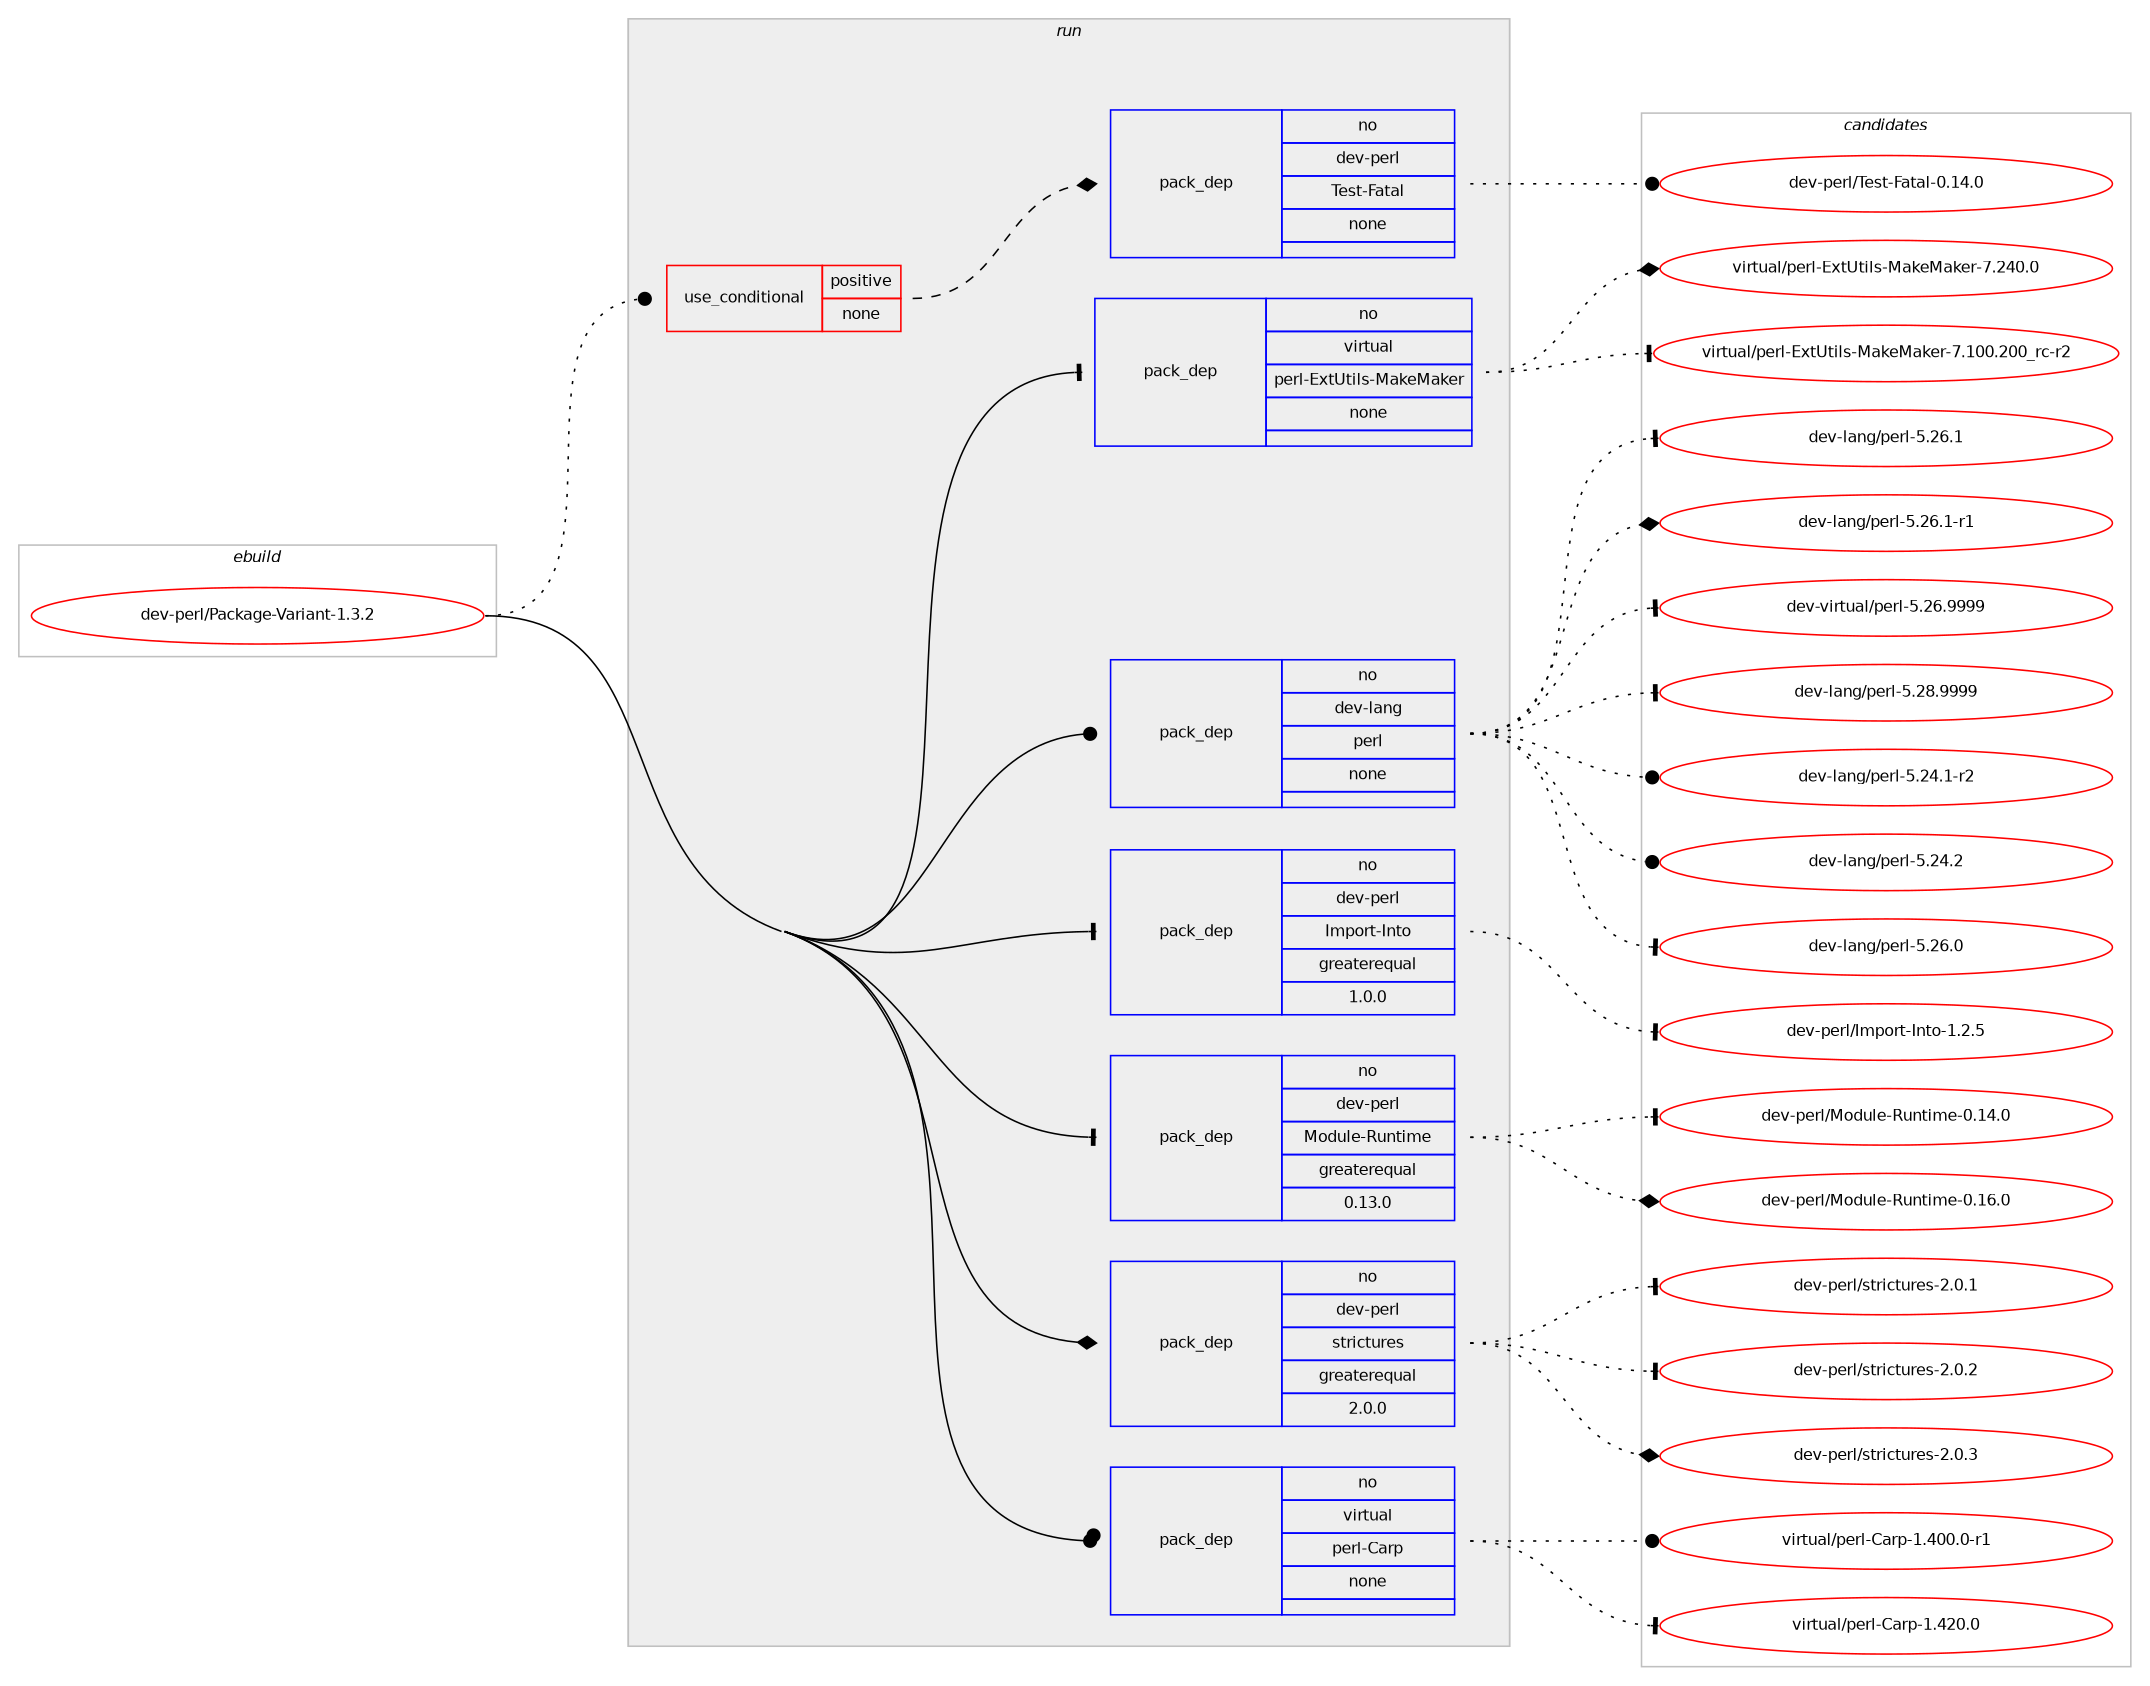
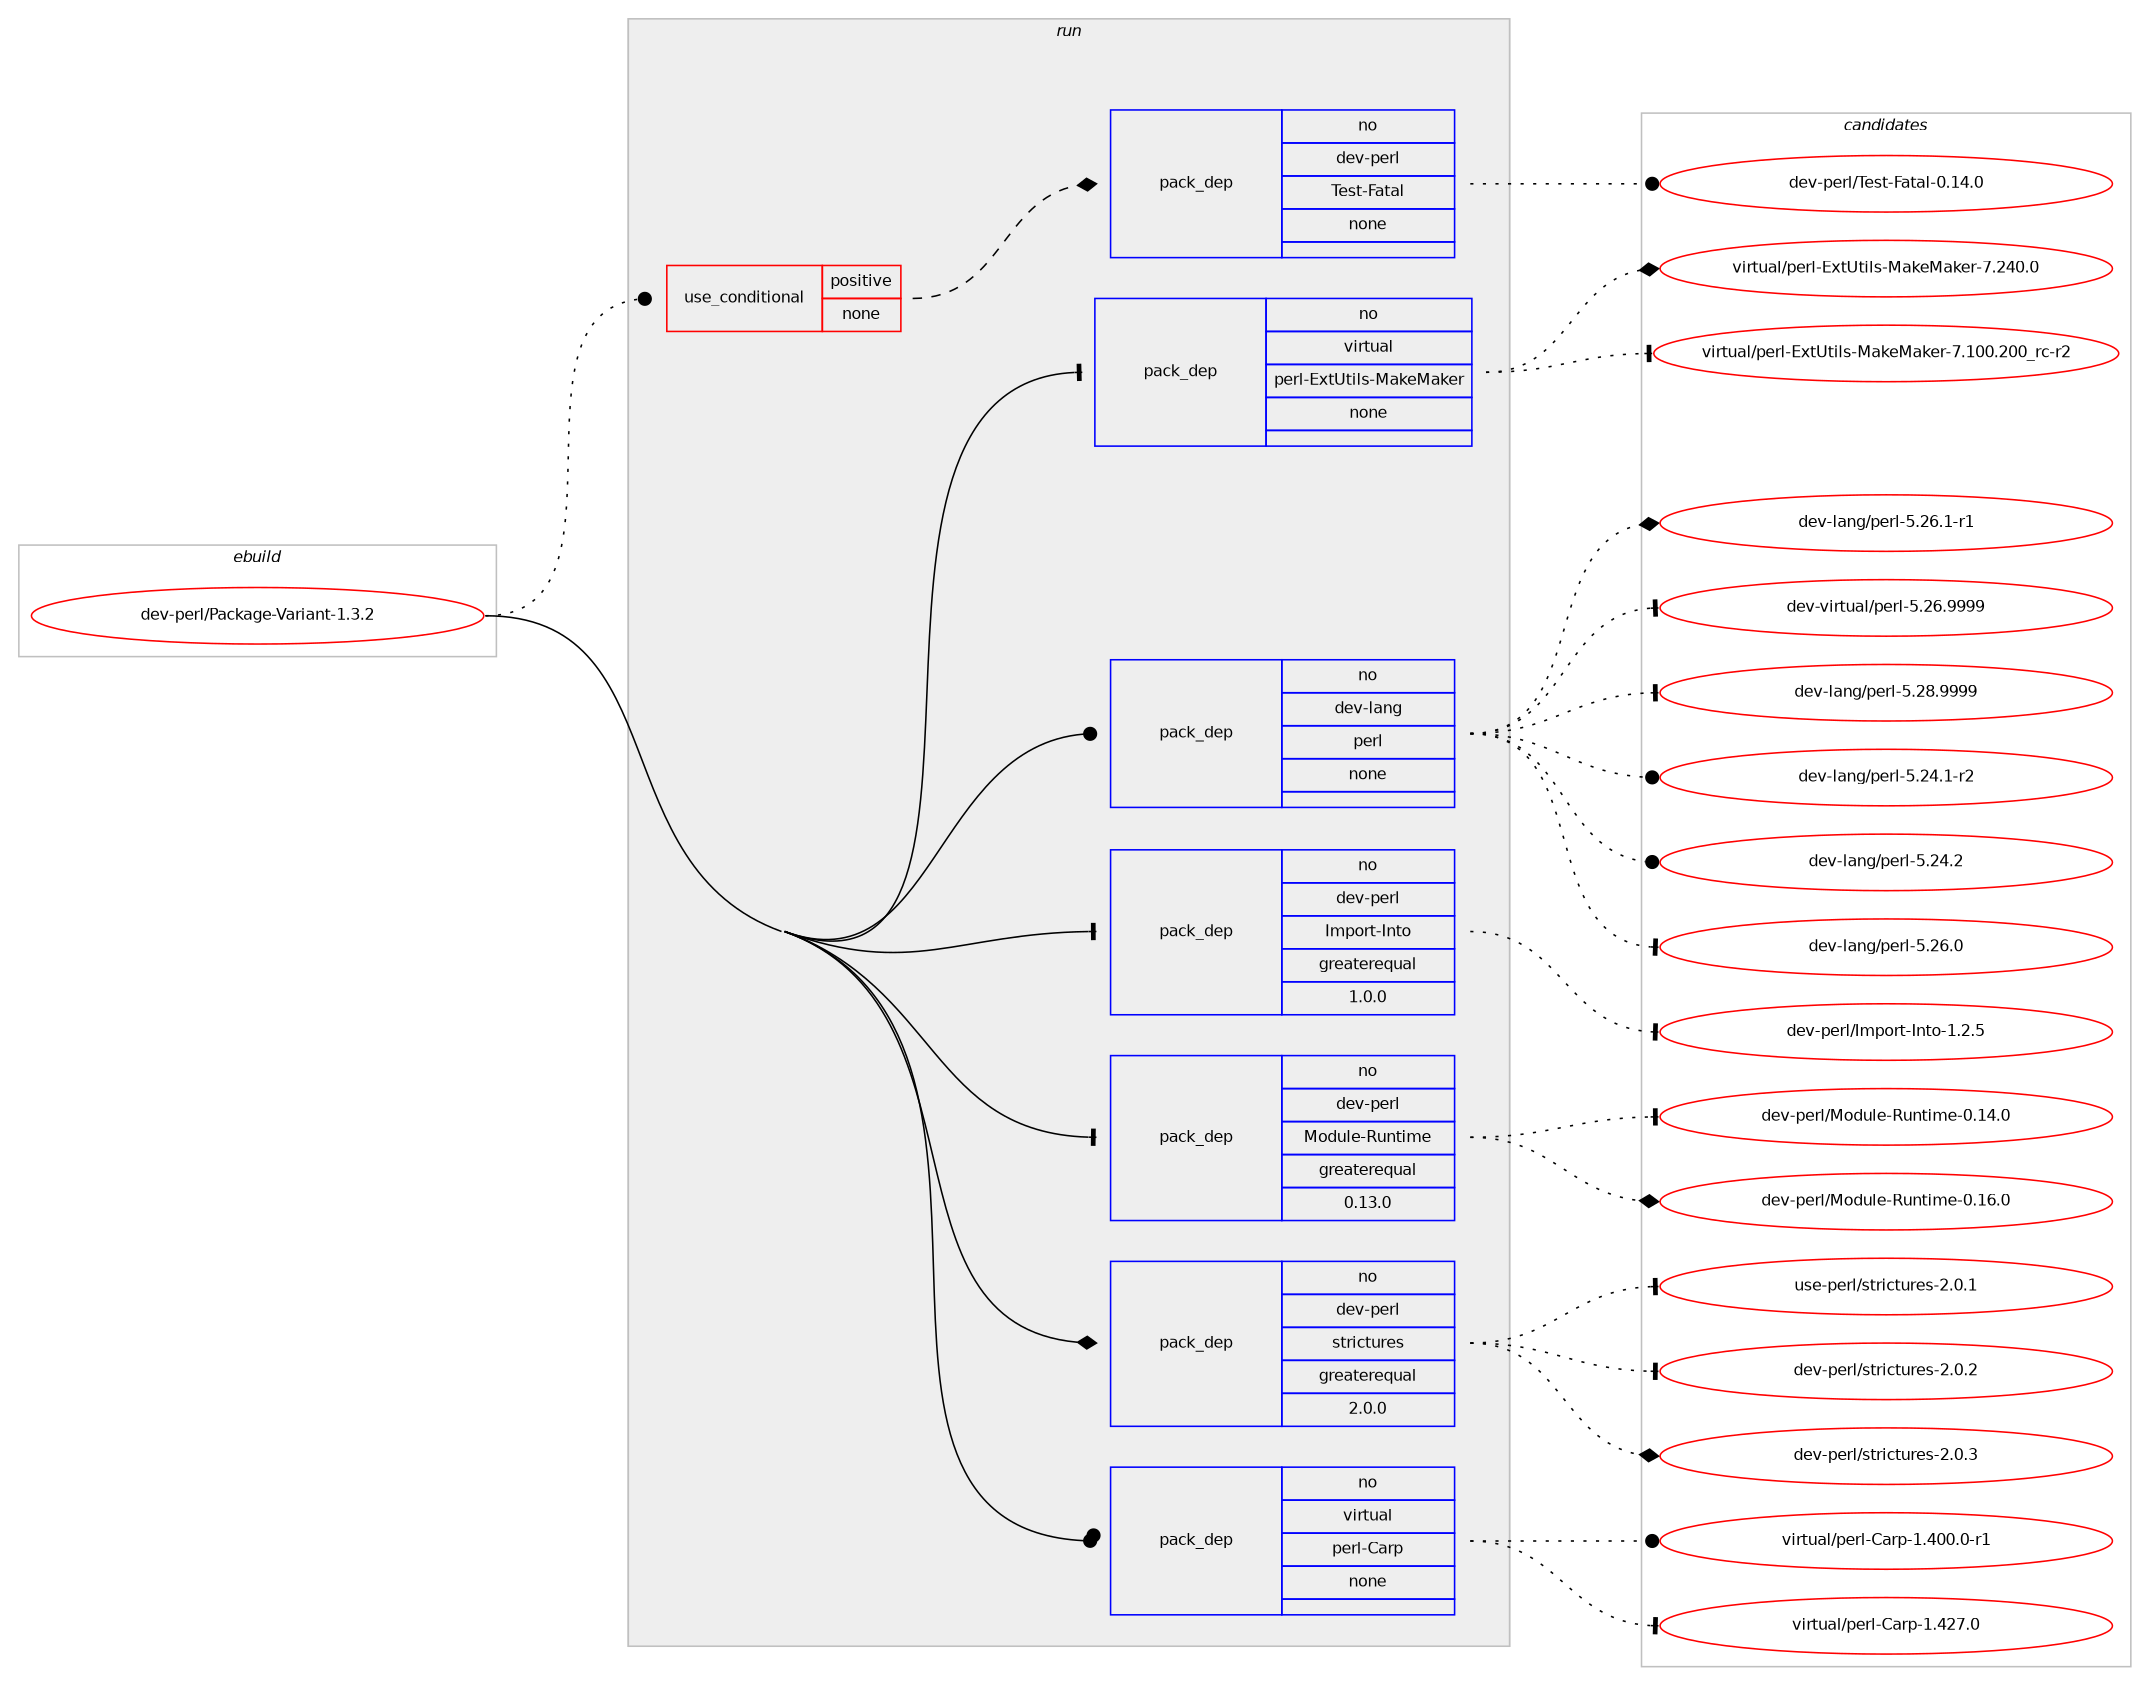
(1886, 438) -> none
(1886, 1287) -> (1886, 1287)
(1886, 1626) -> (1886, 1626)
